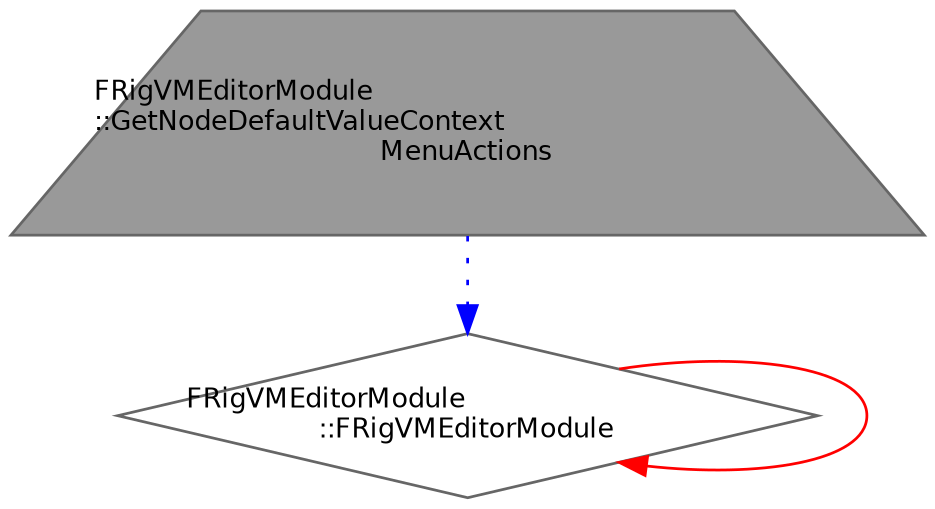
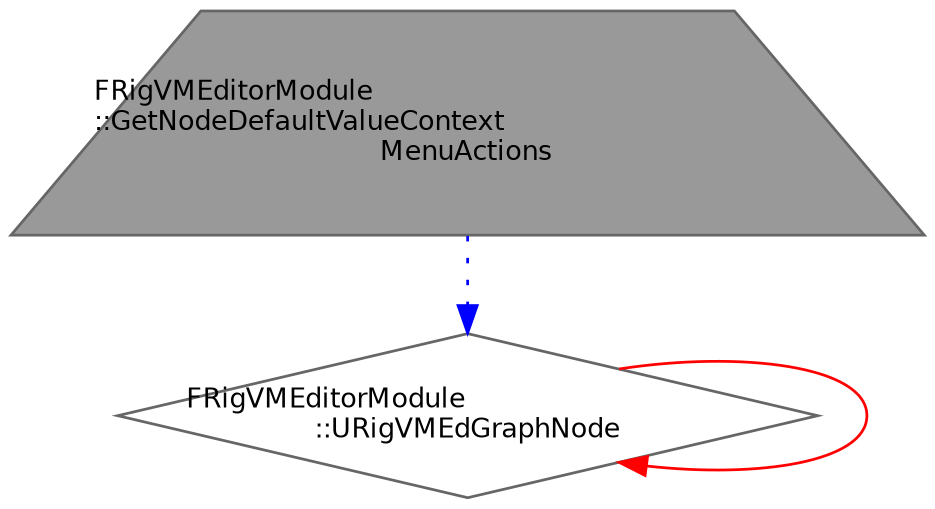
(468, 416) -> (468, 416)
